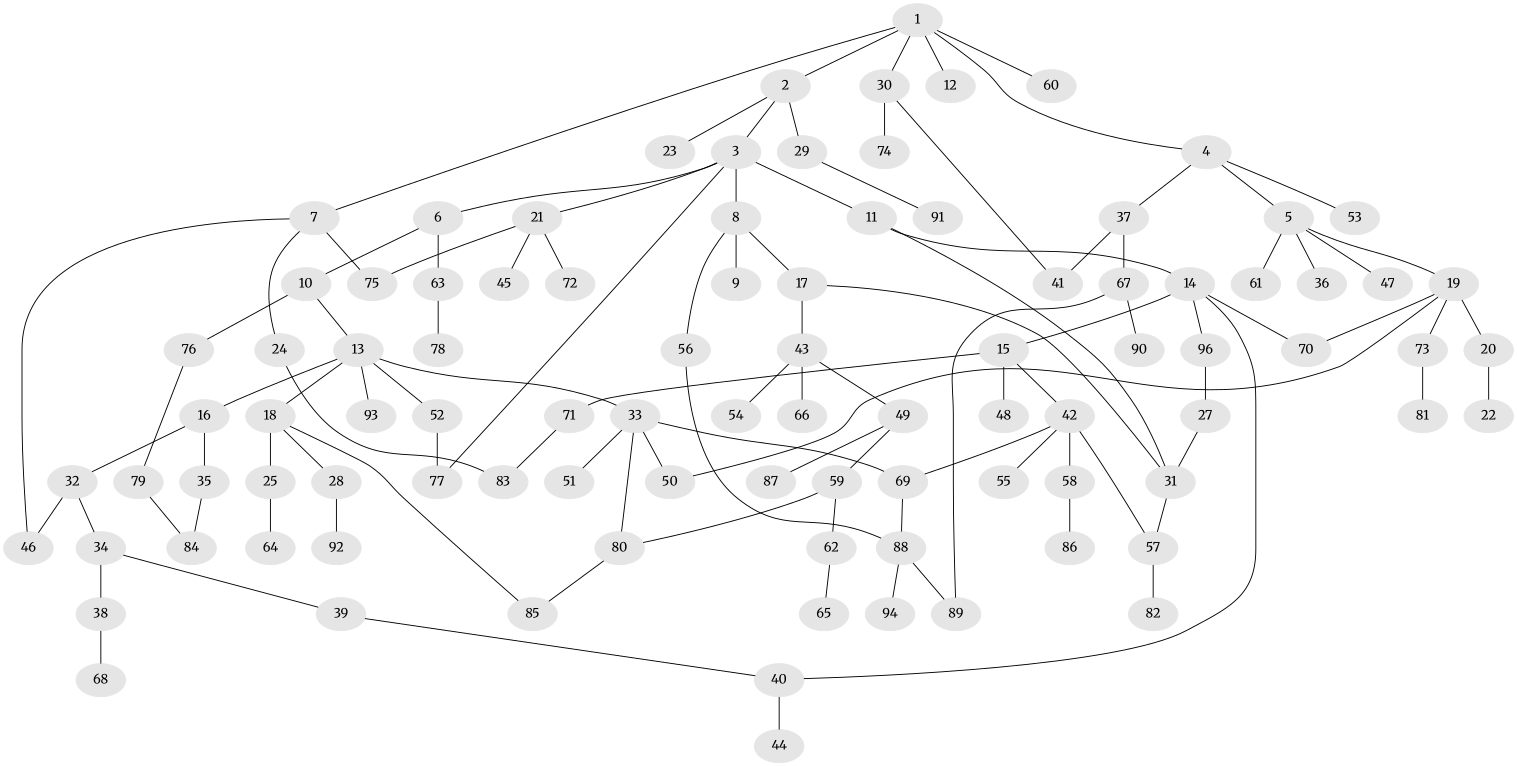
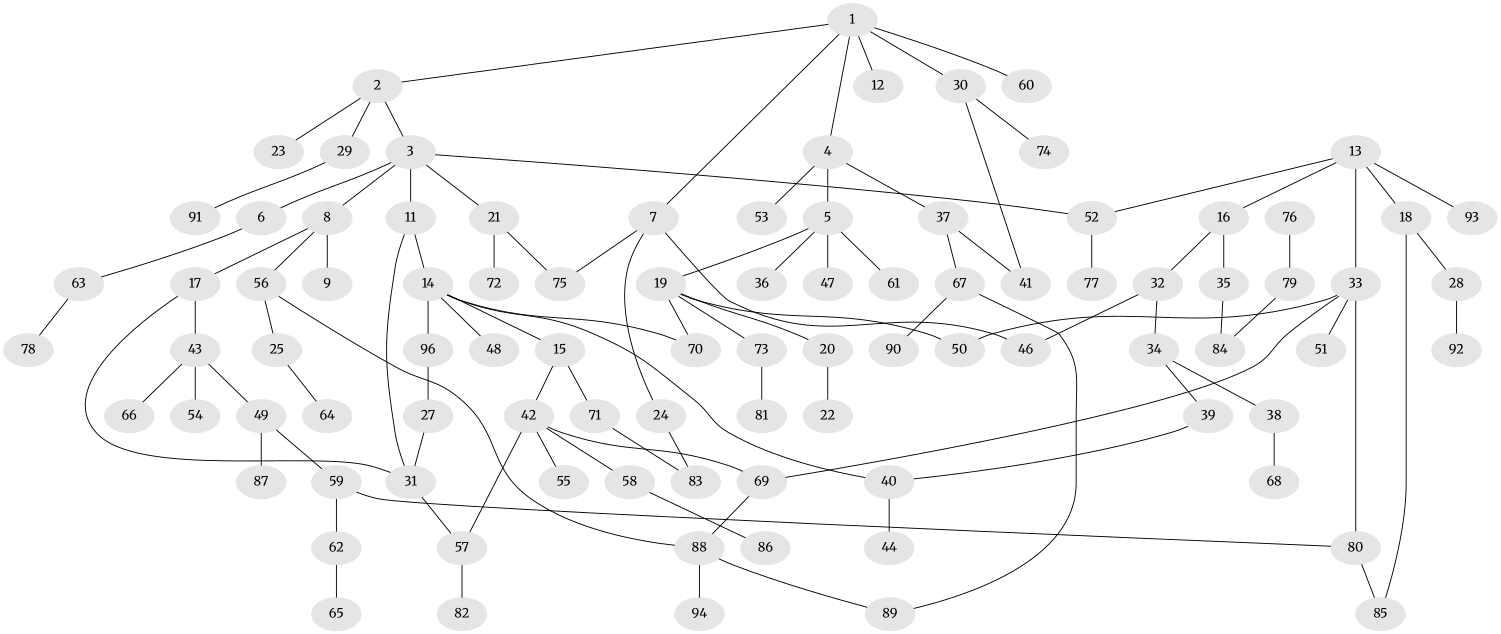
(306, 284) -> none
(504, 284) -> none
(587, 318) -> (752, 180)
(1004, 383) -> (461, 317)
(270, 449) -> (269, 317)
